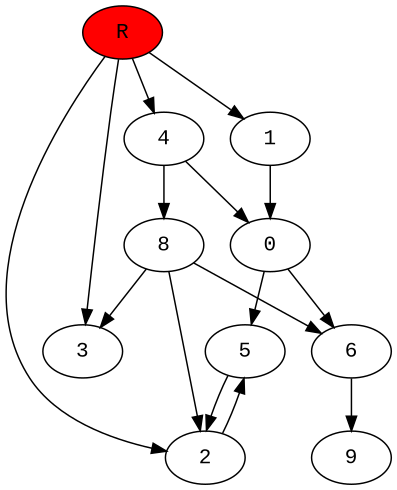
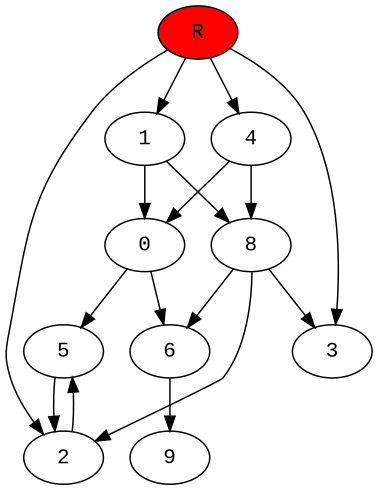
none -> (191, 185)
